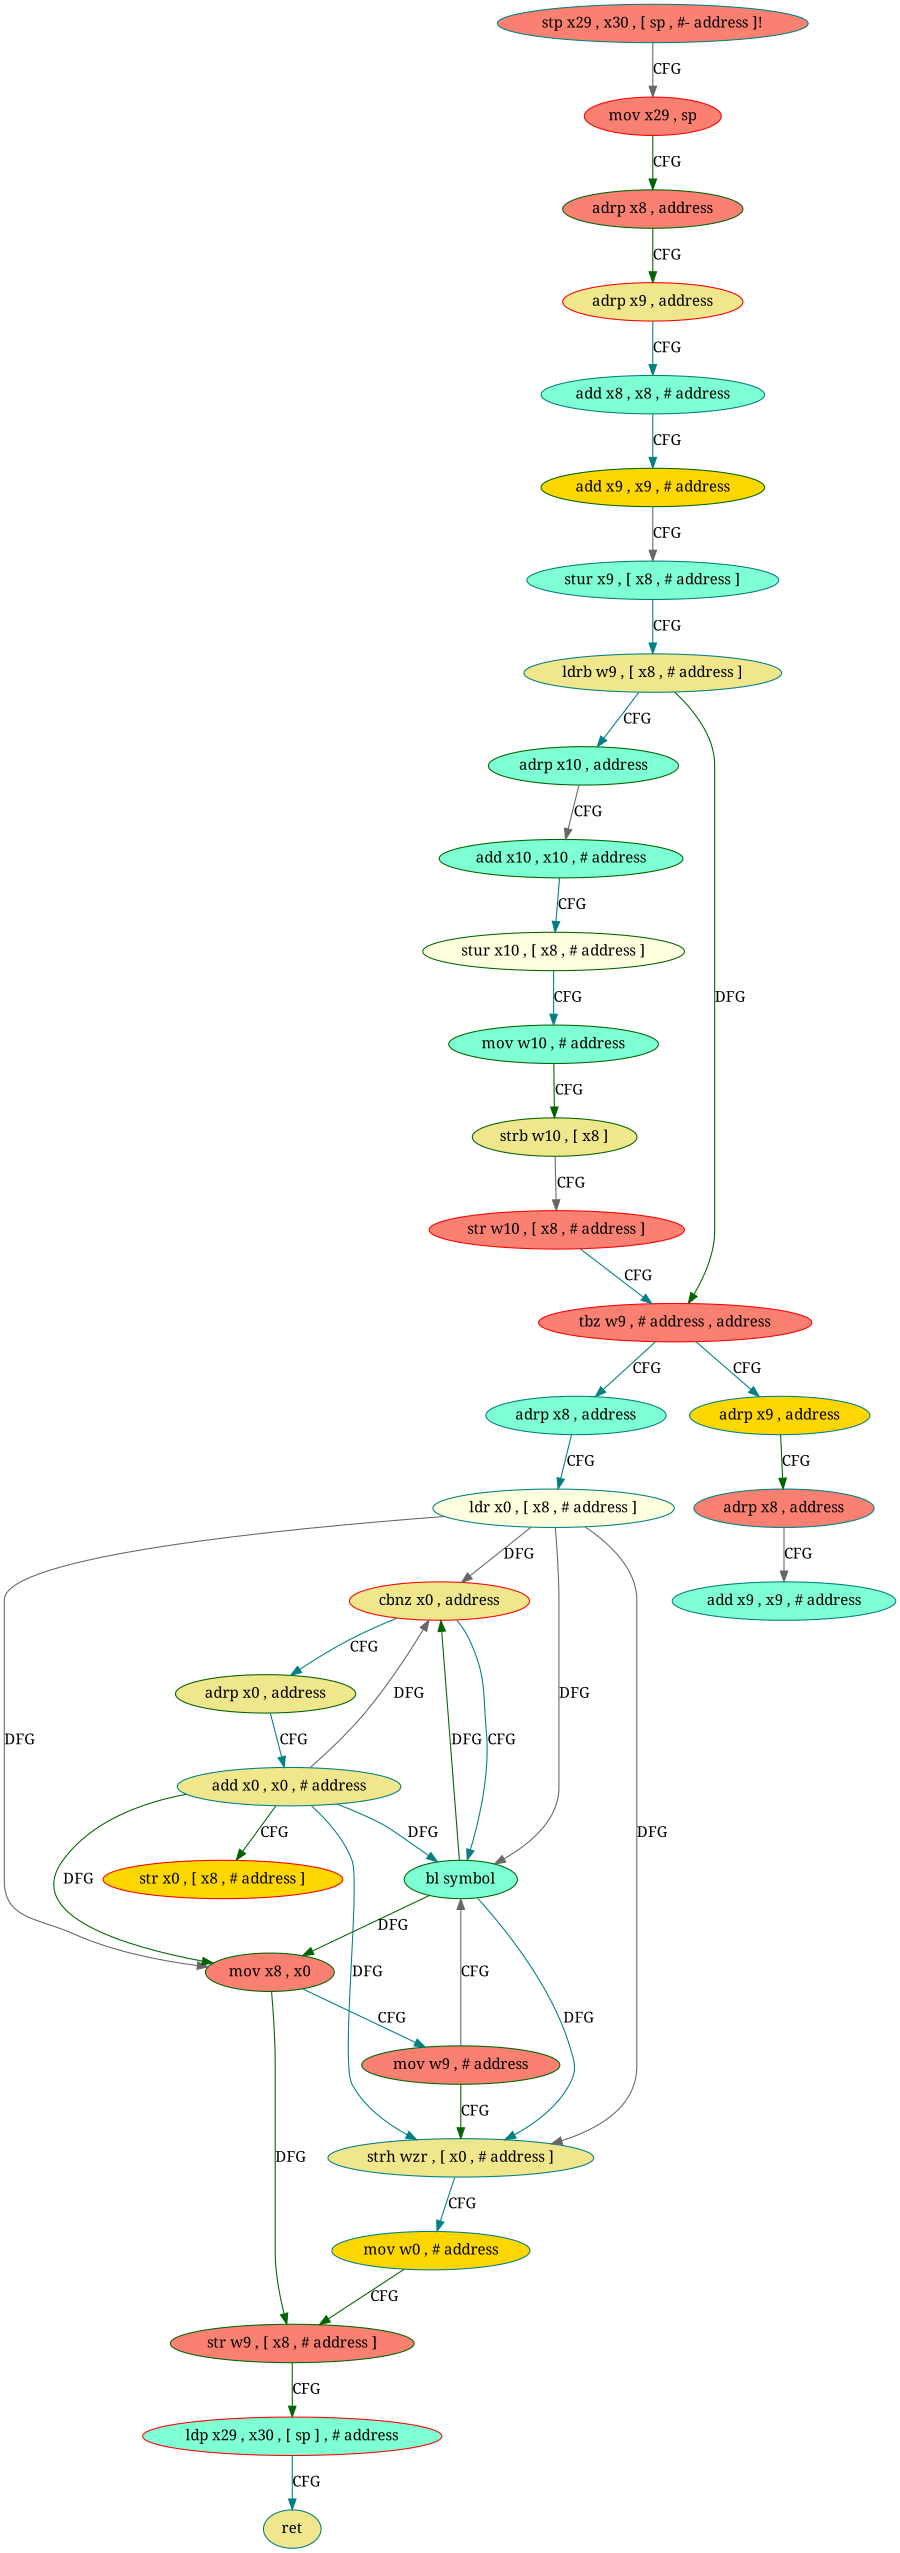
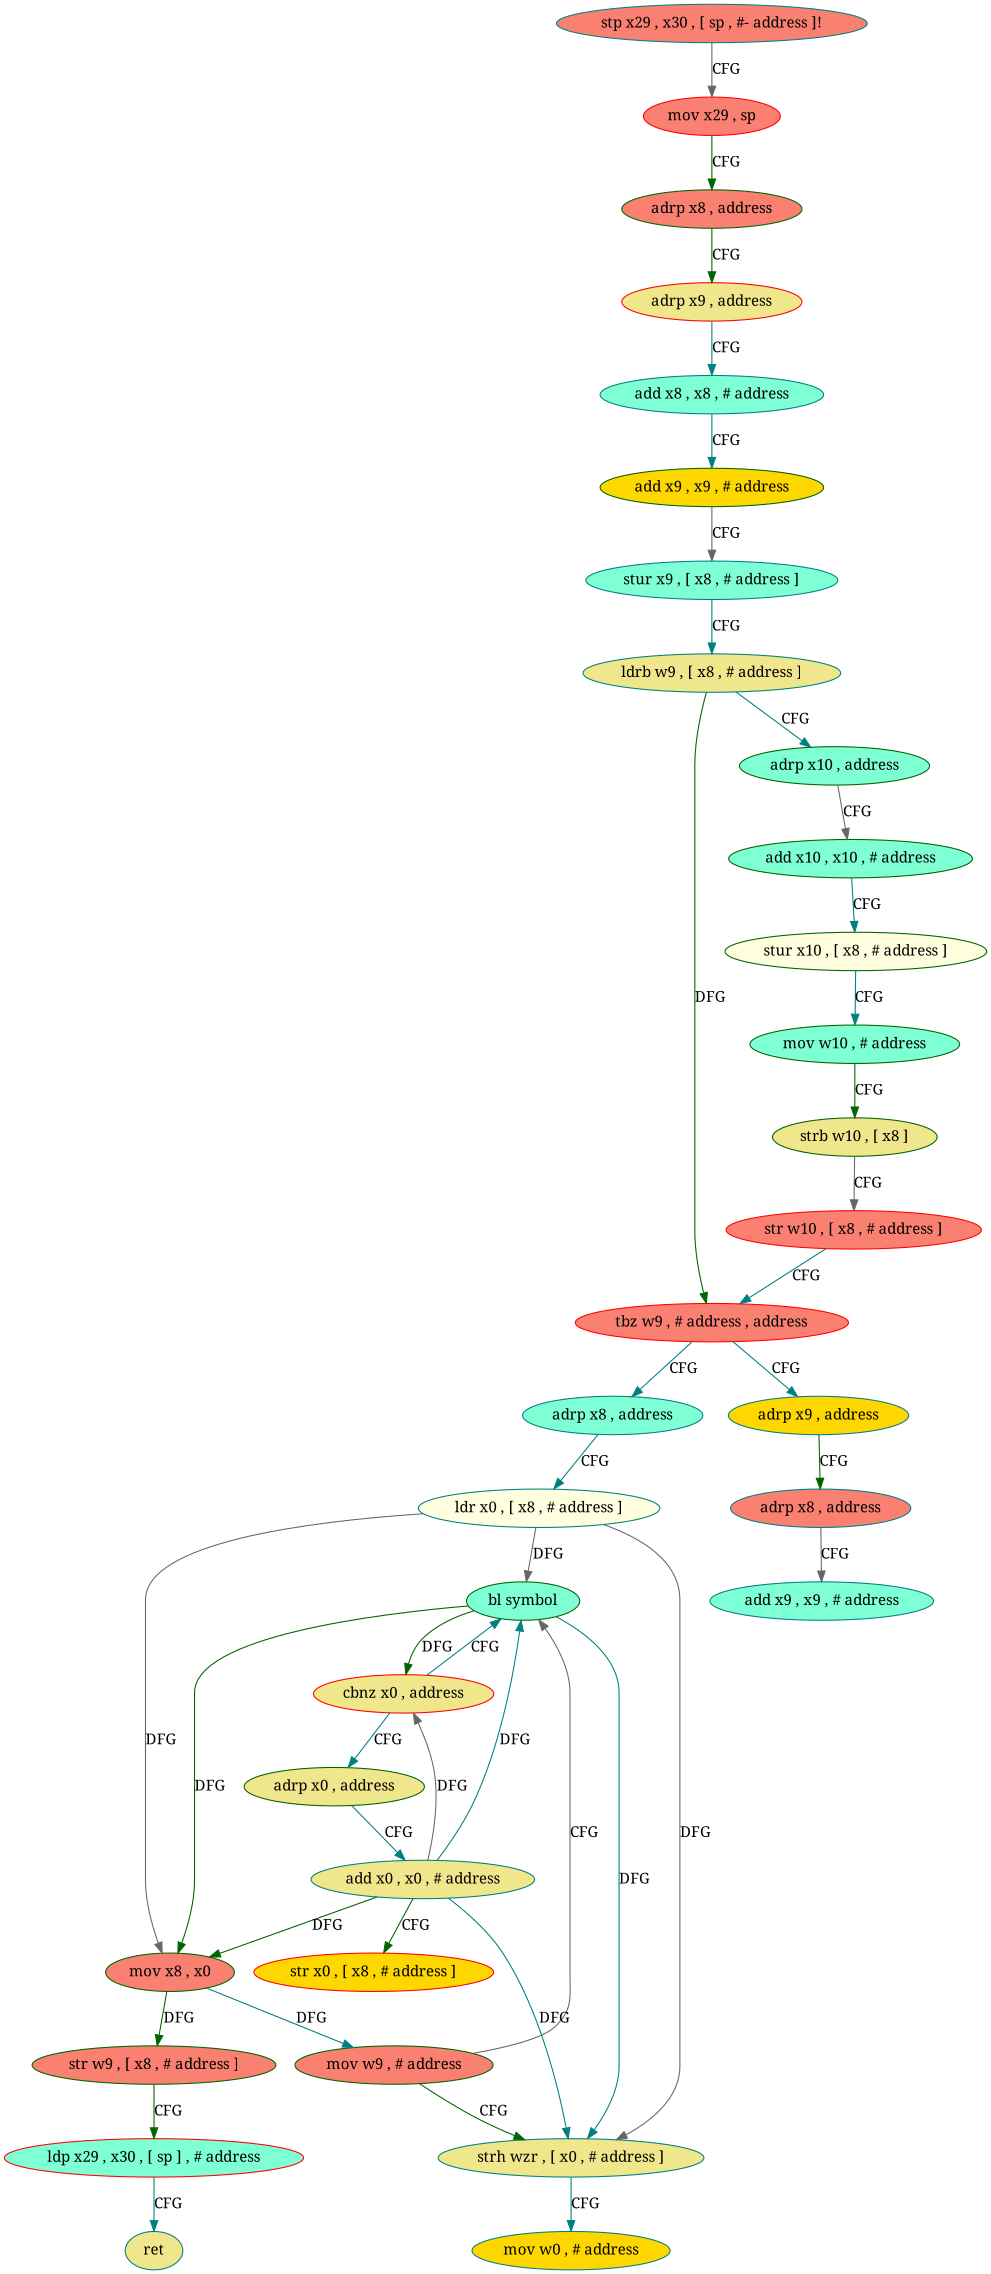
(501, 1551) -> none
(392, 2019) -> (311, 2019)
(366, 2294) -> none
